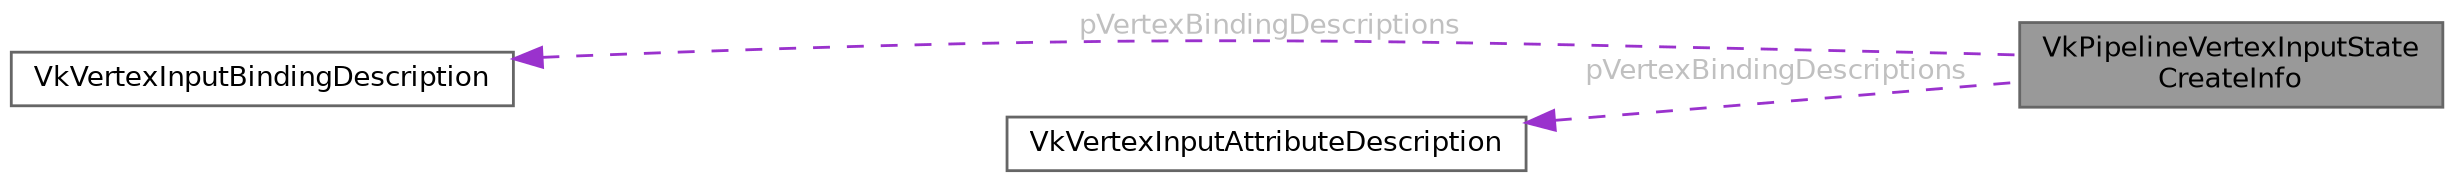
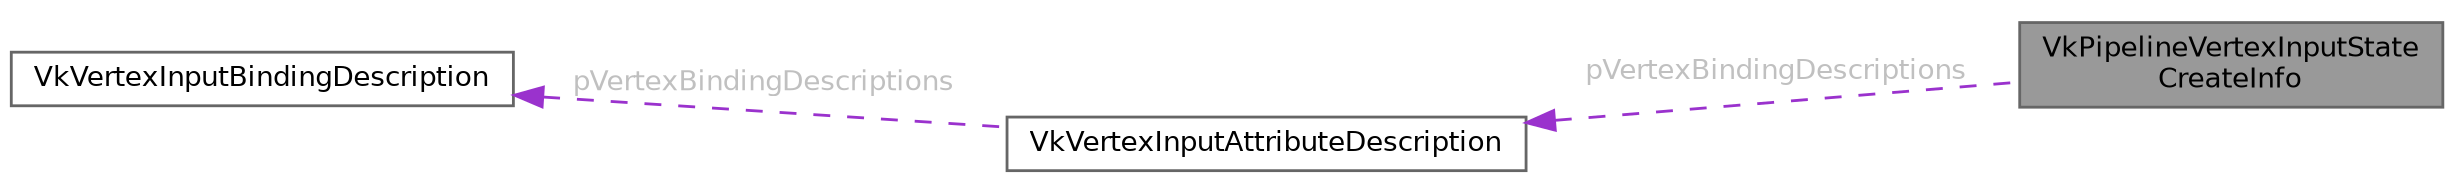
(1281, 41) -> (775, 112)
